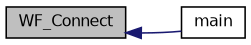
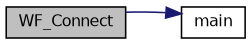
(162, 33) -> (146, 12)
